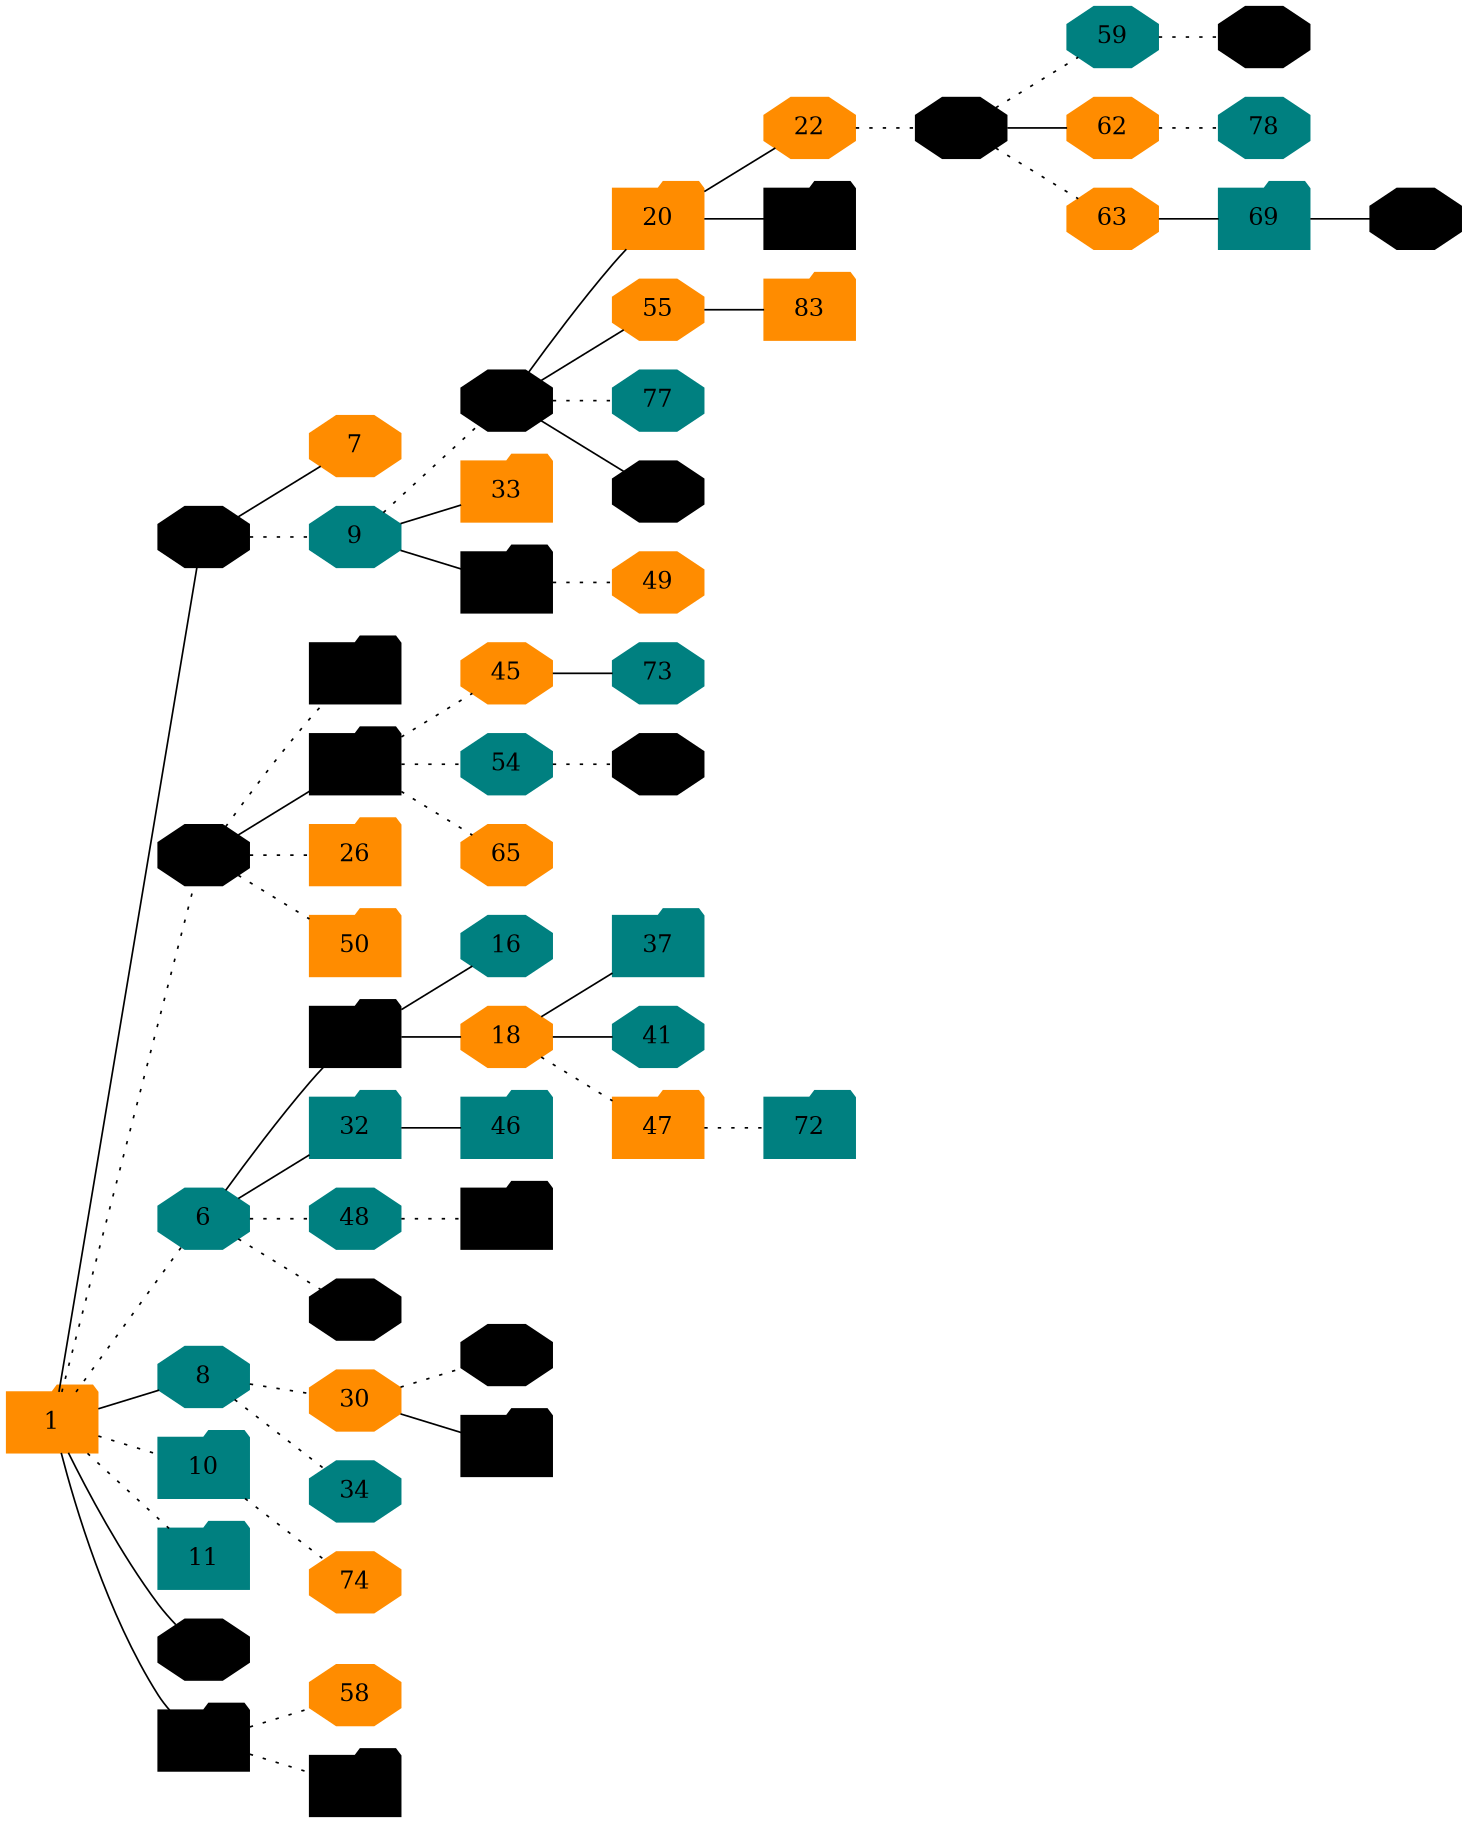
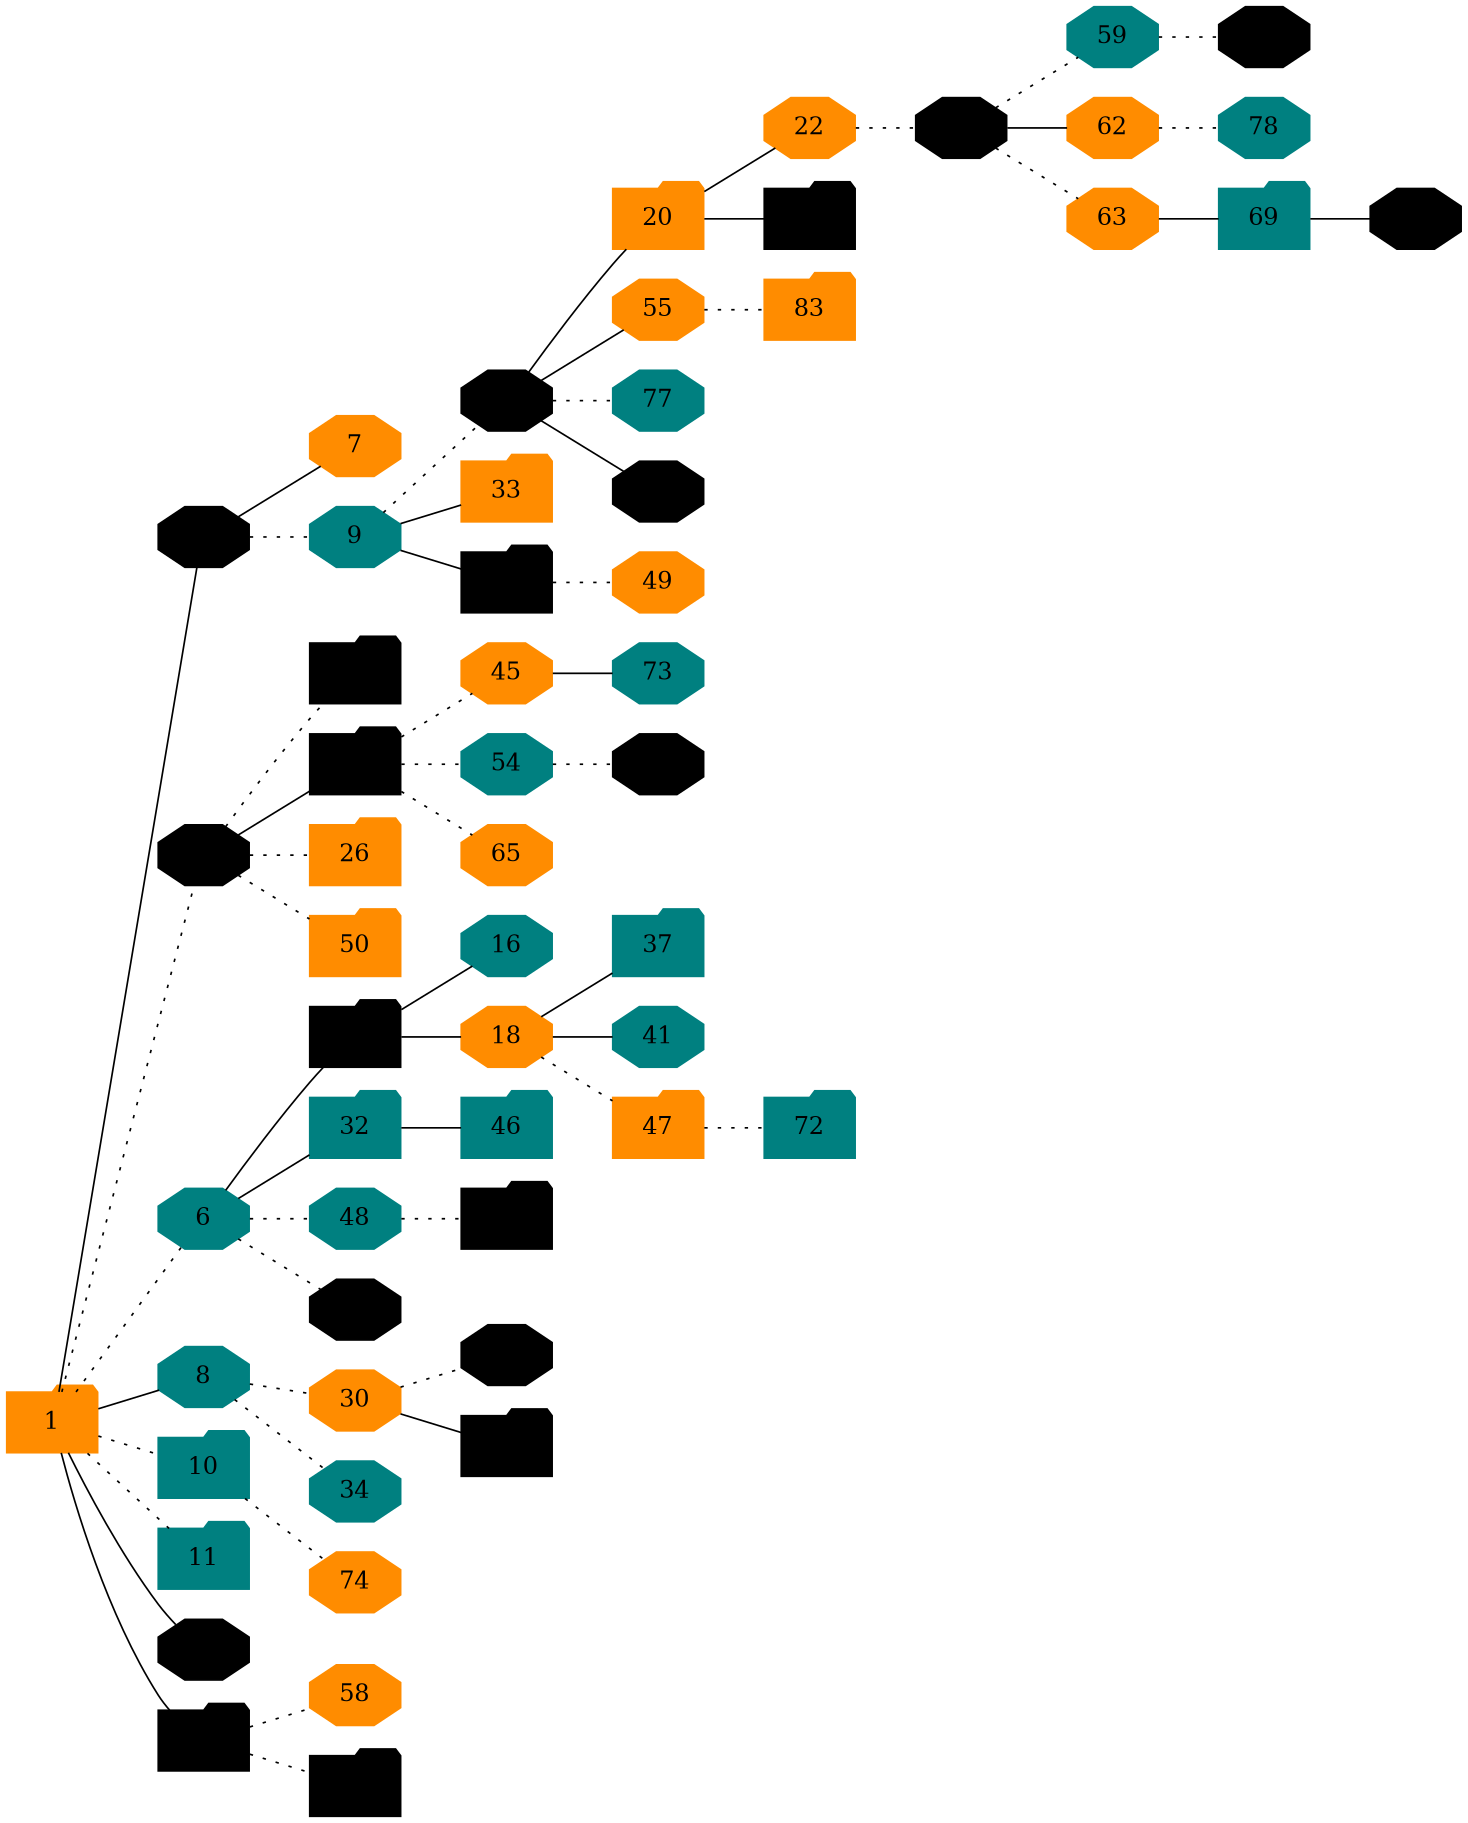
(734, 310) -> (734, 310)
